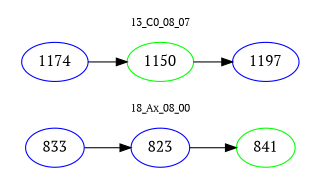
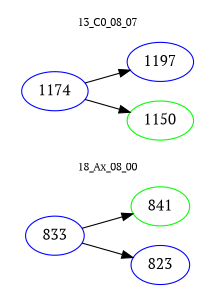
(208, 62) -> (102, 78)
(208, 148) -> (102, 223)
